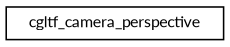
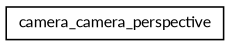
(115, 23) -> (115, 23)
